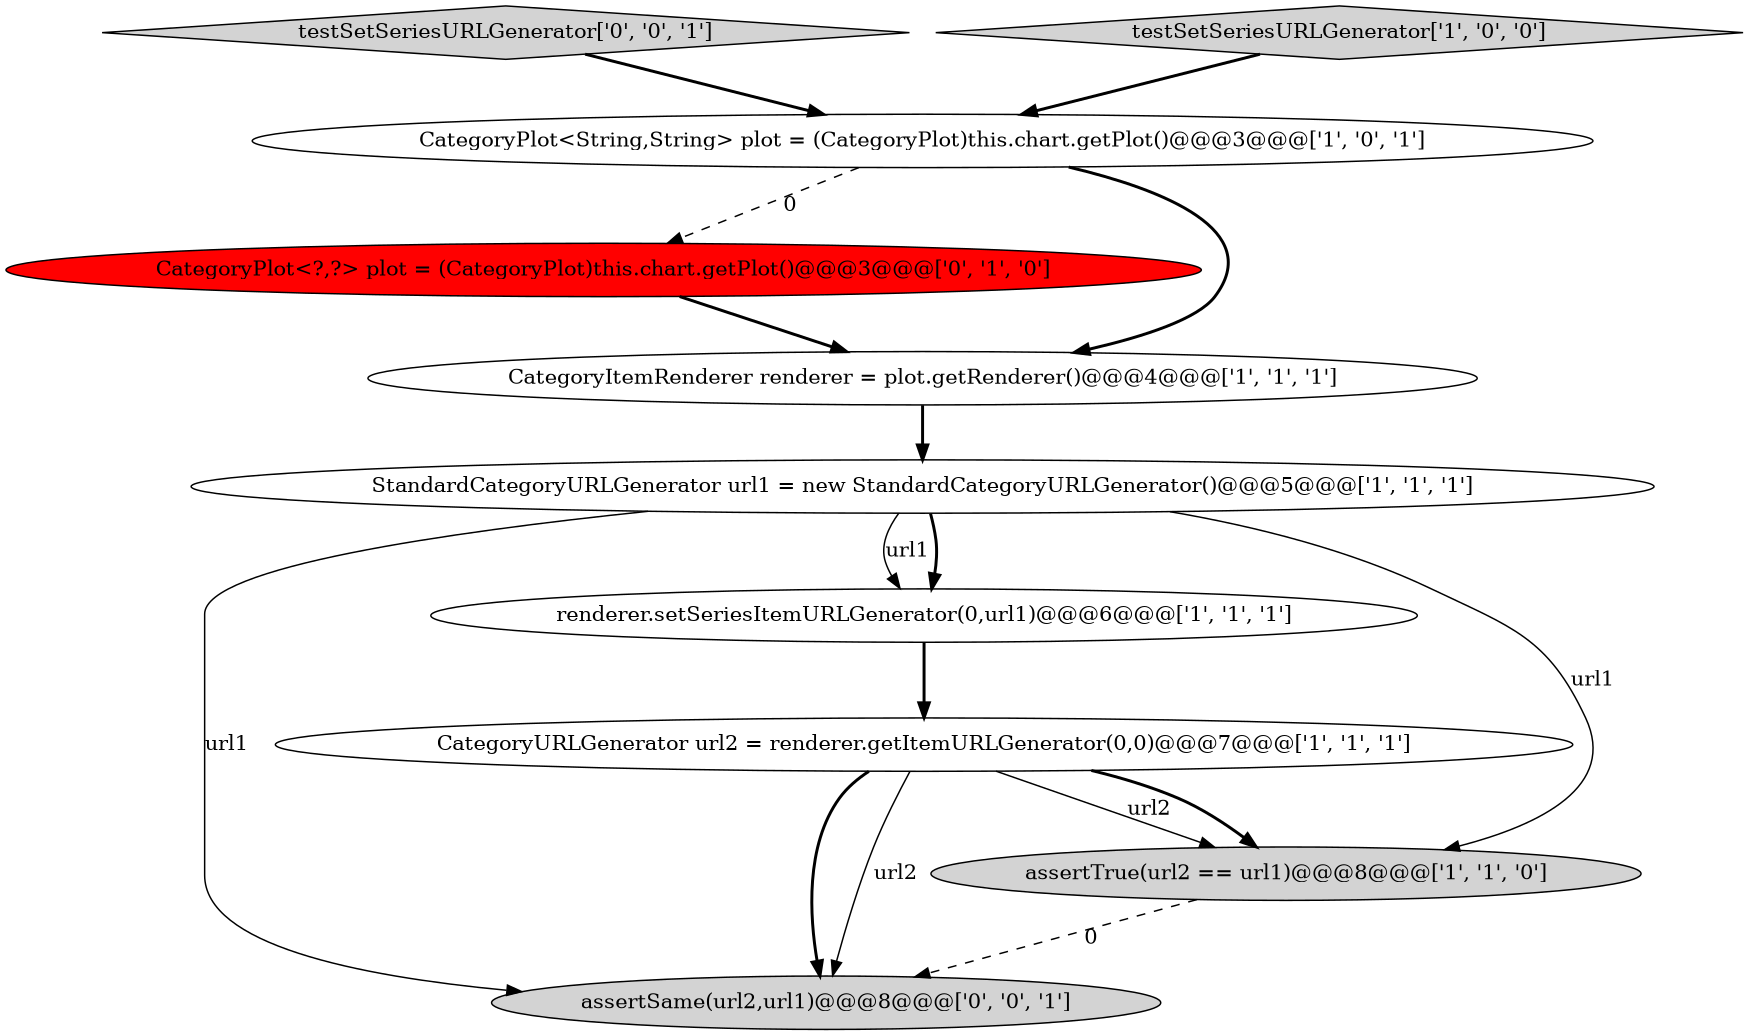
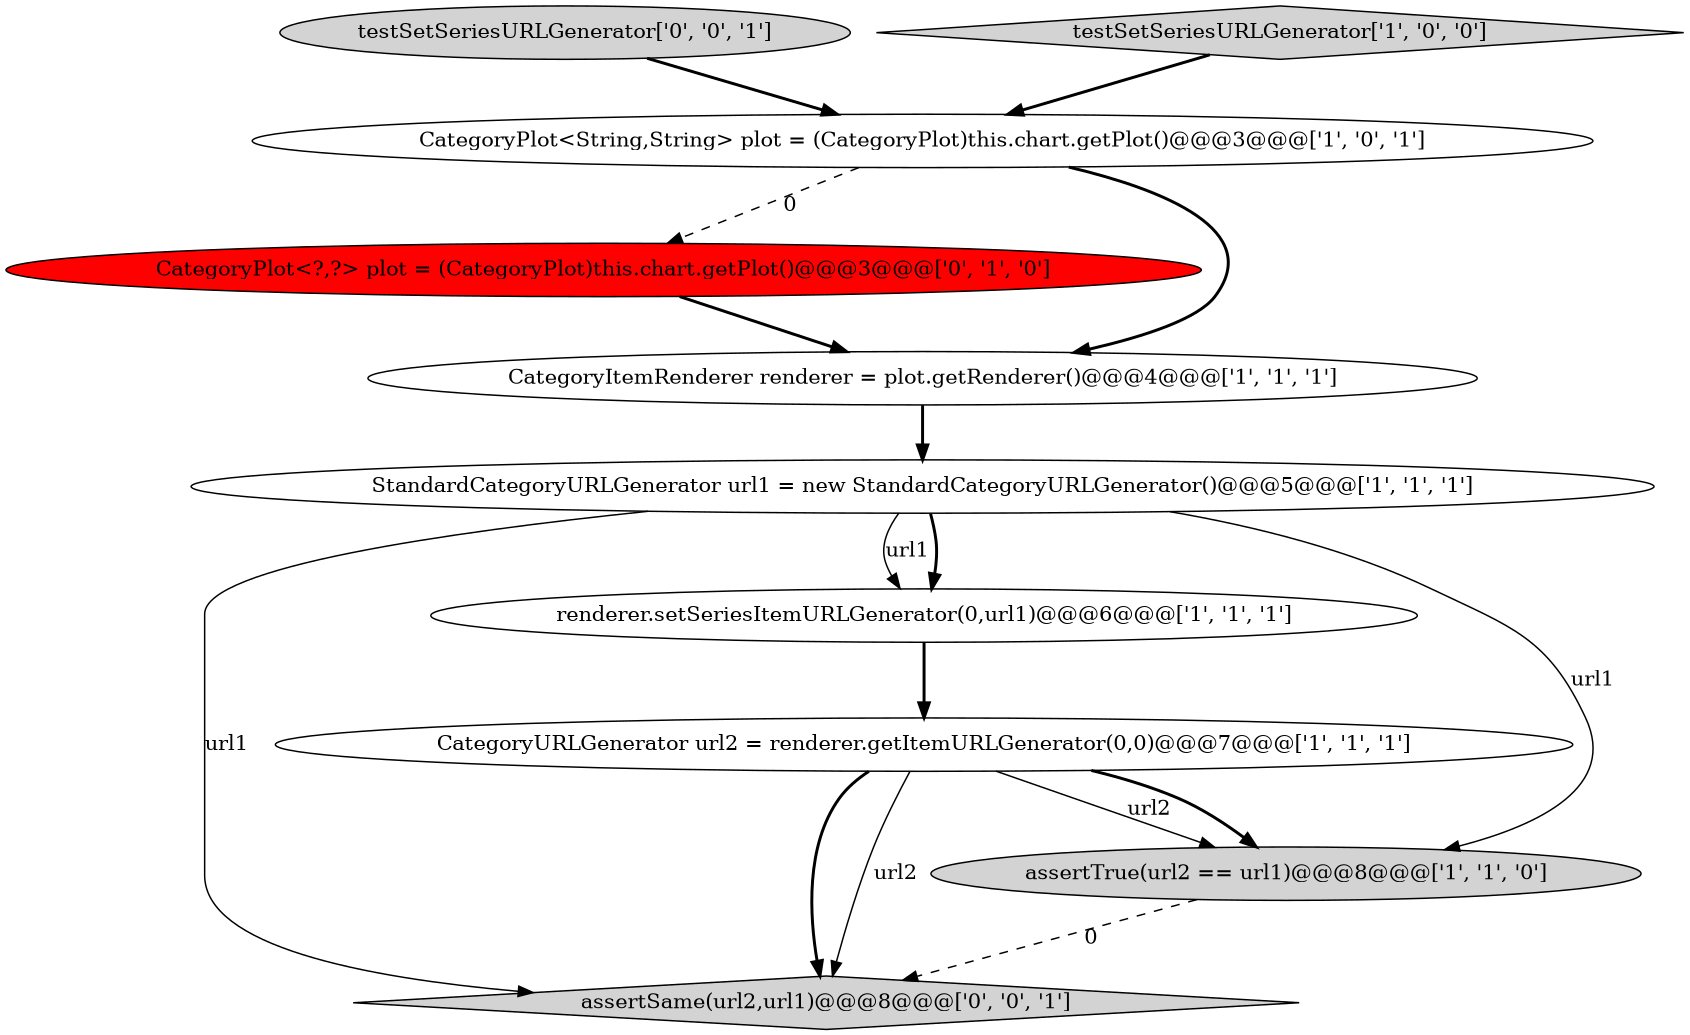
(506, 33) -> (565, 33)
(826, 1003) -> (826, 1003)
